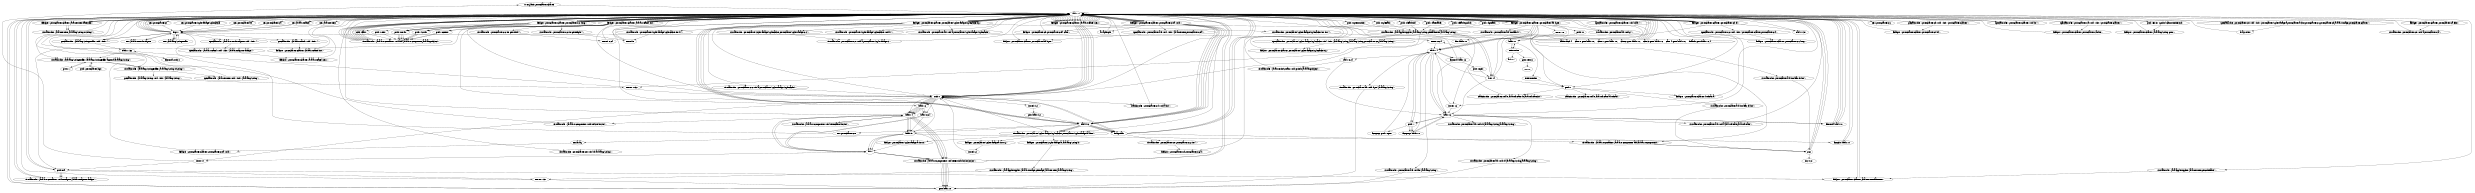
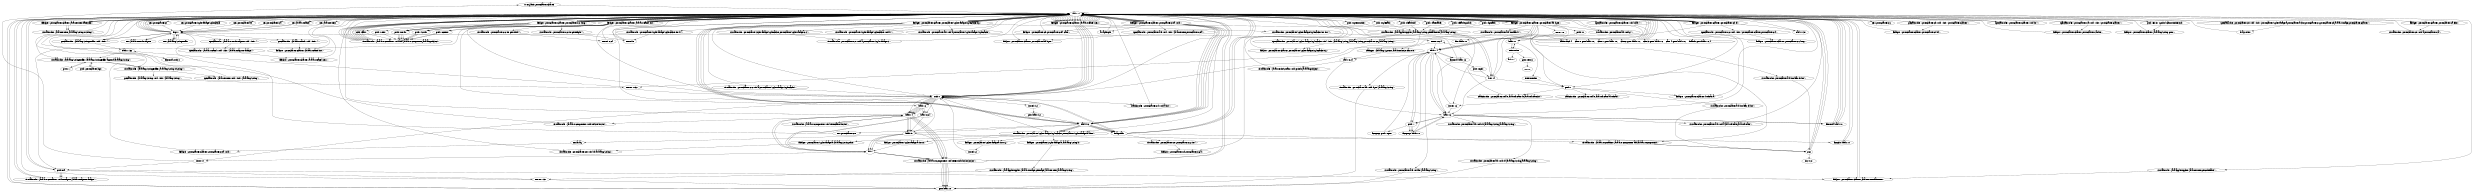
none -> (1391, 51)
none -> (826, 143)
